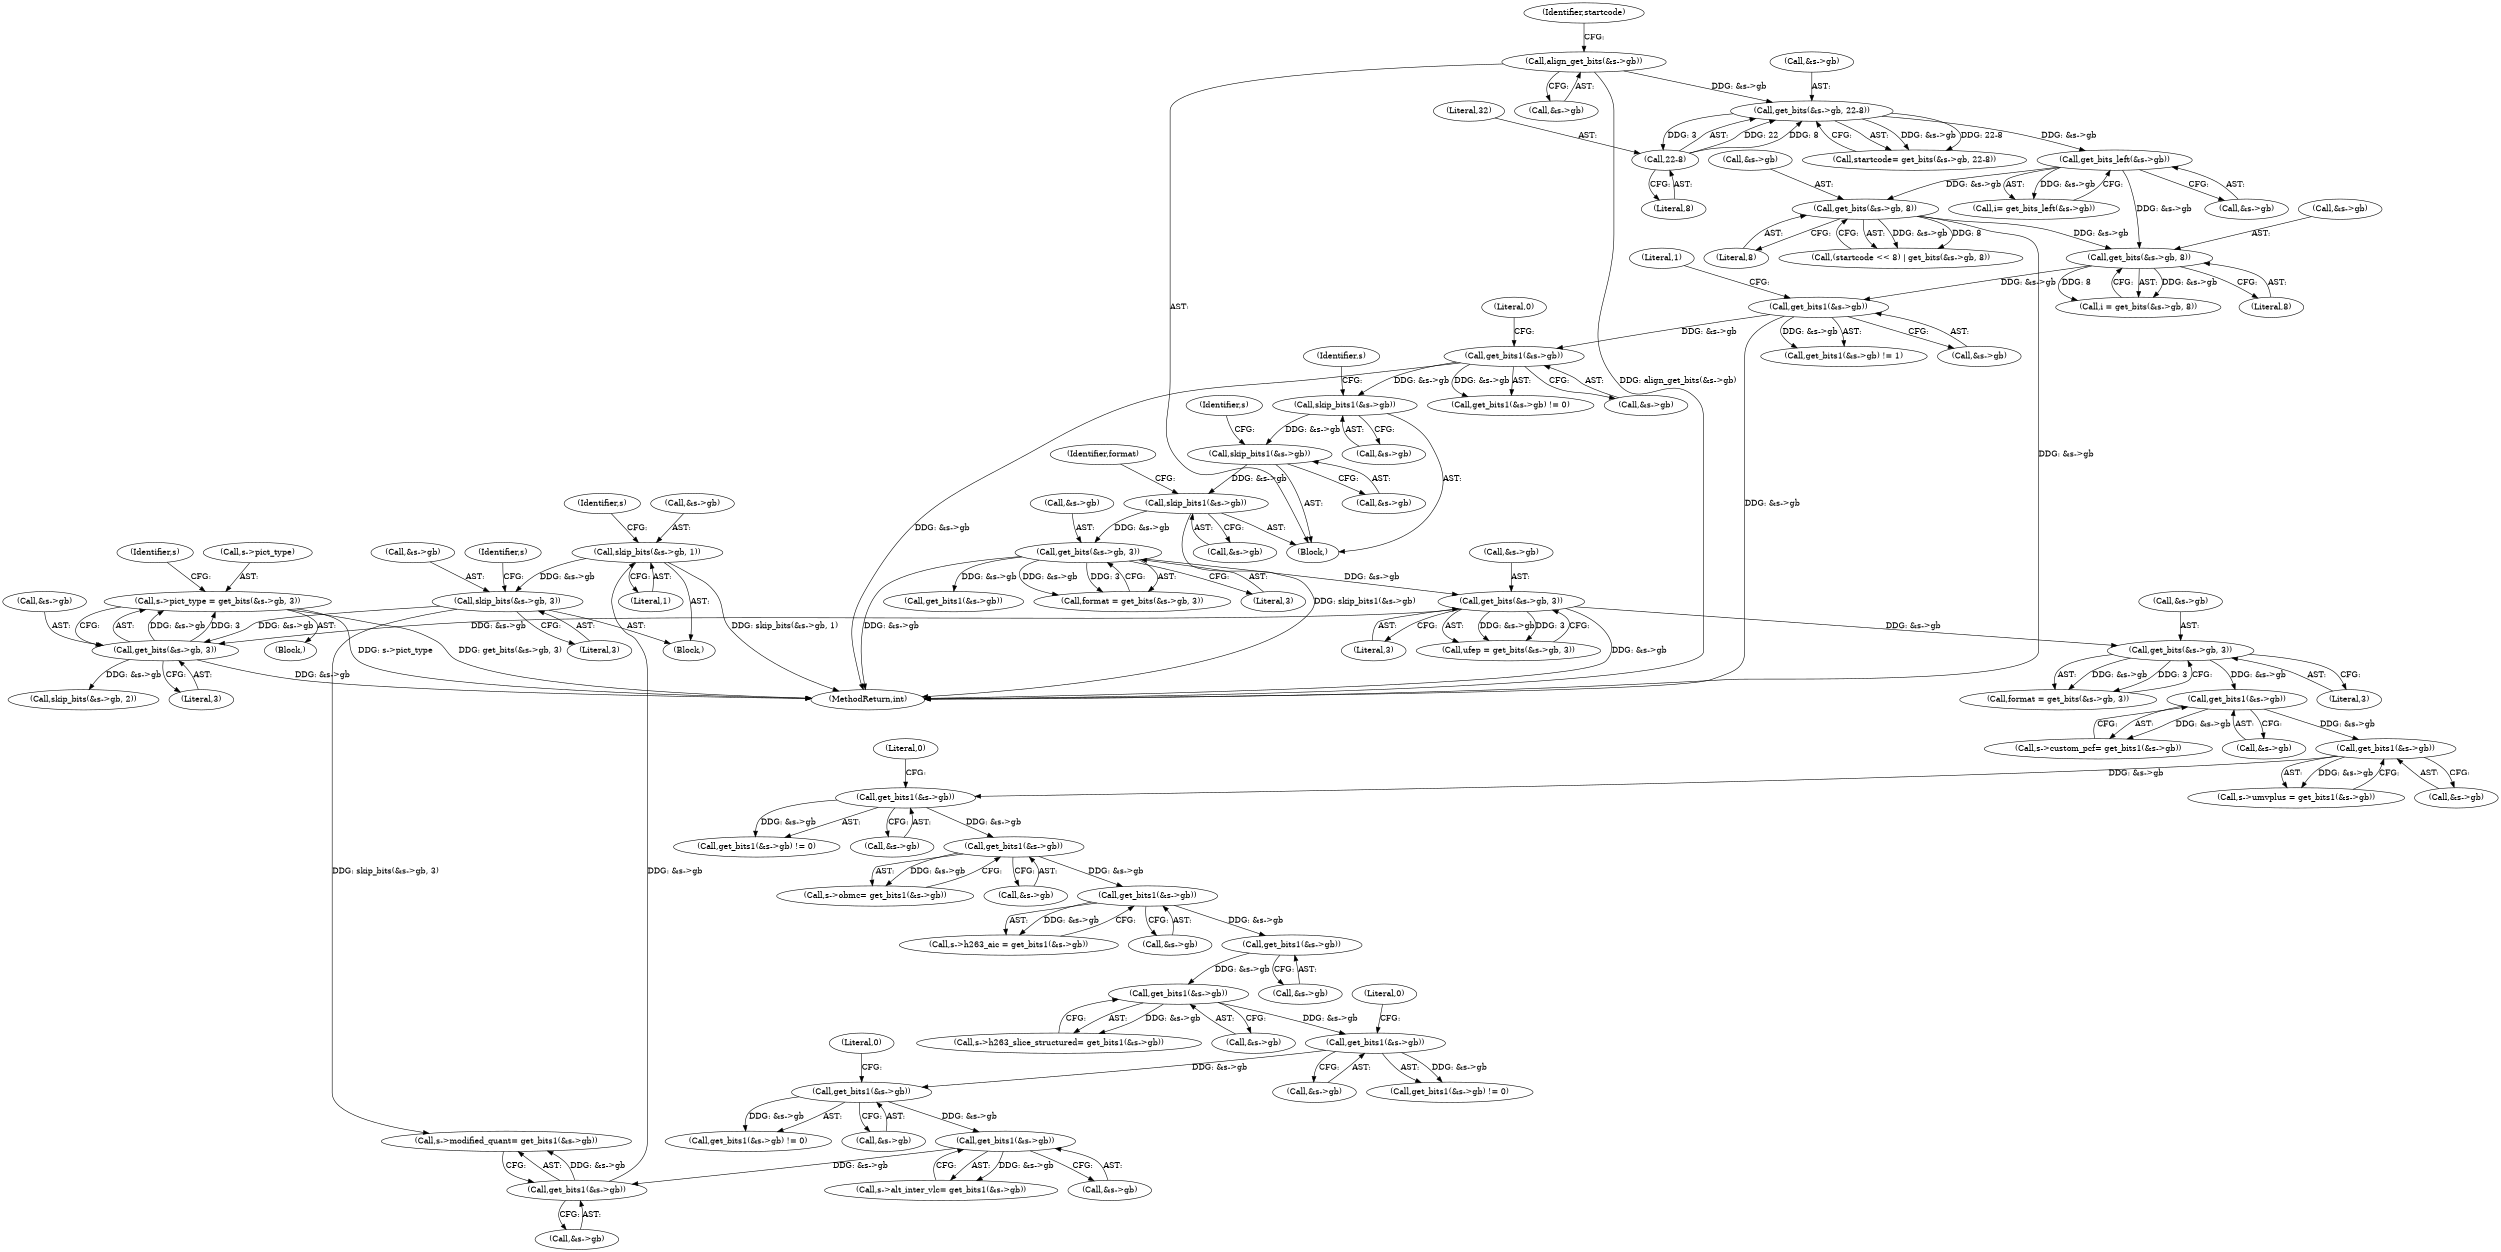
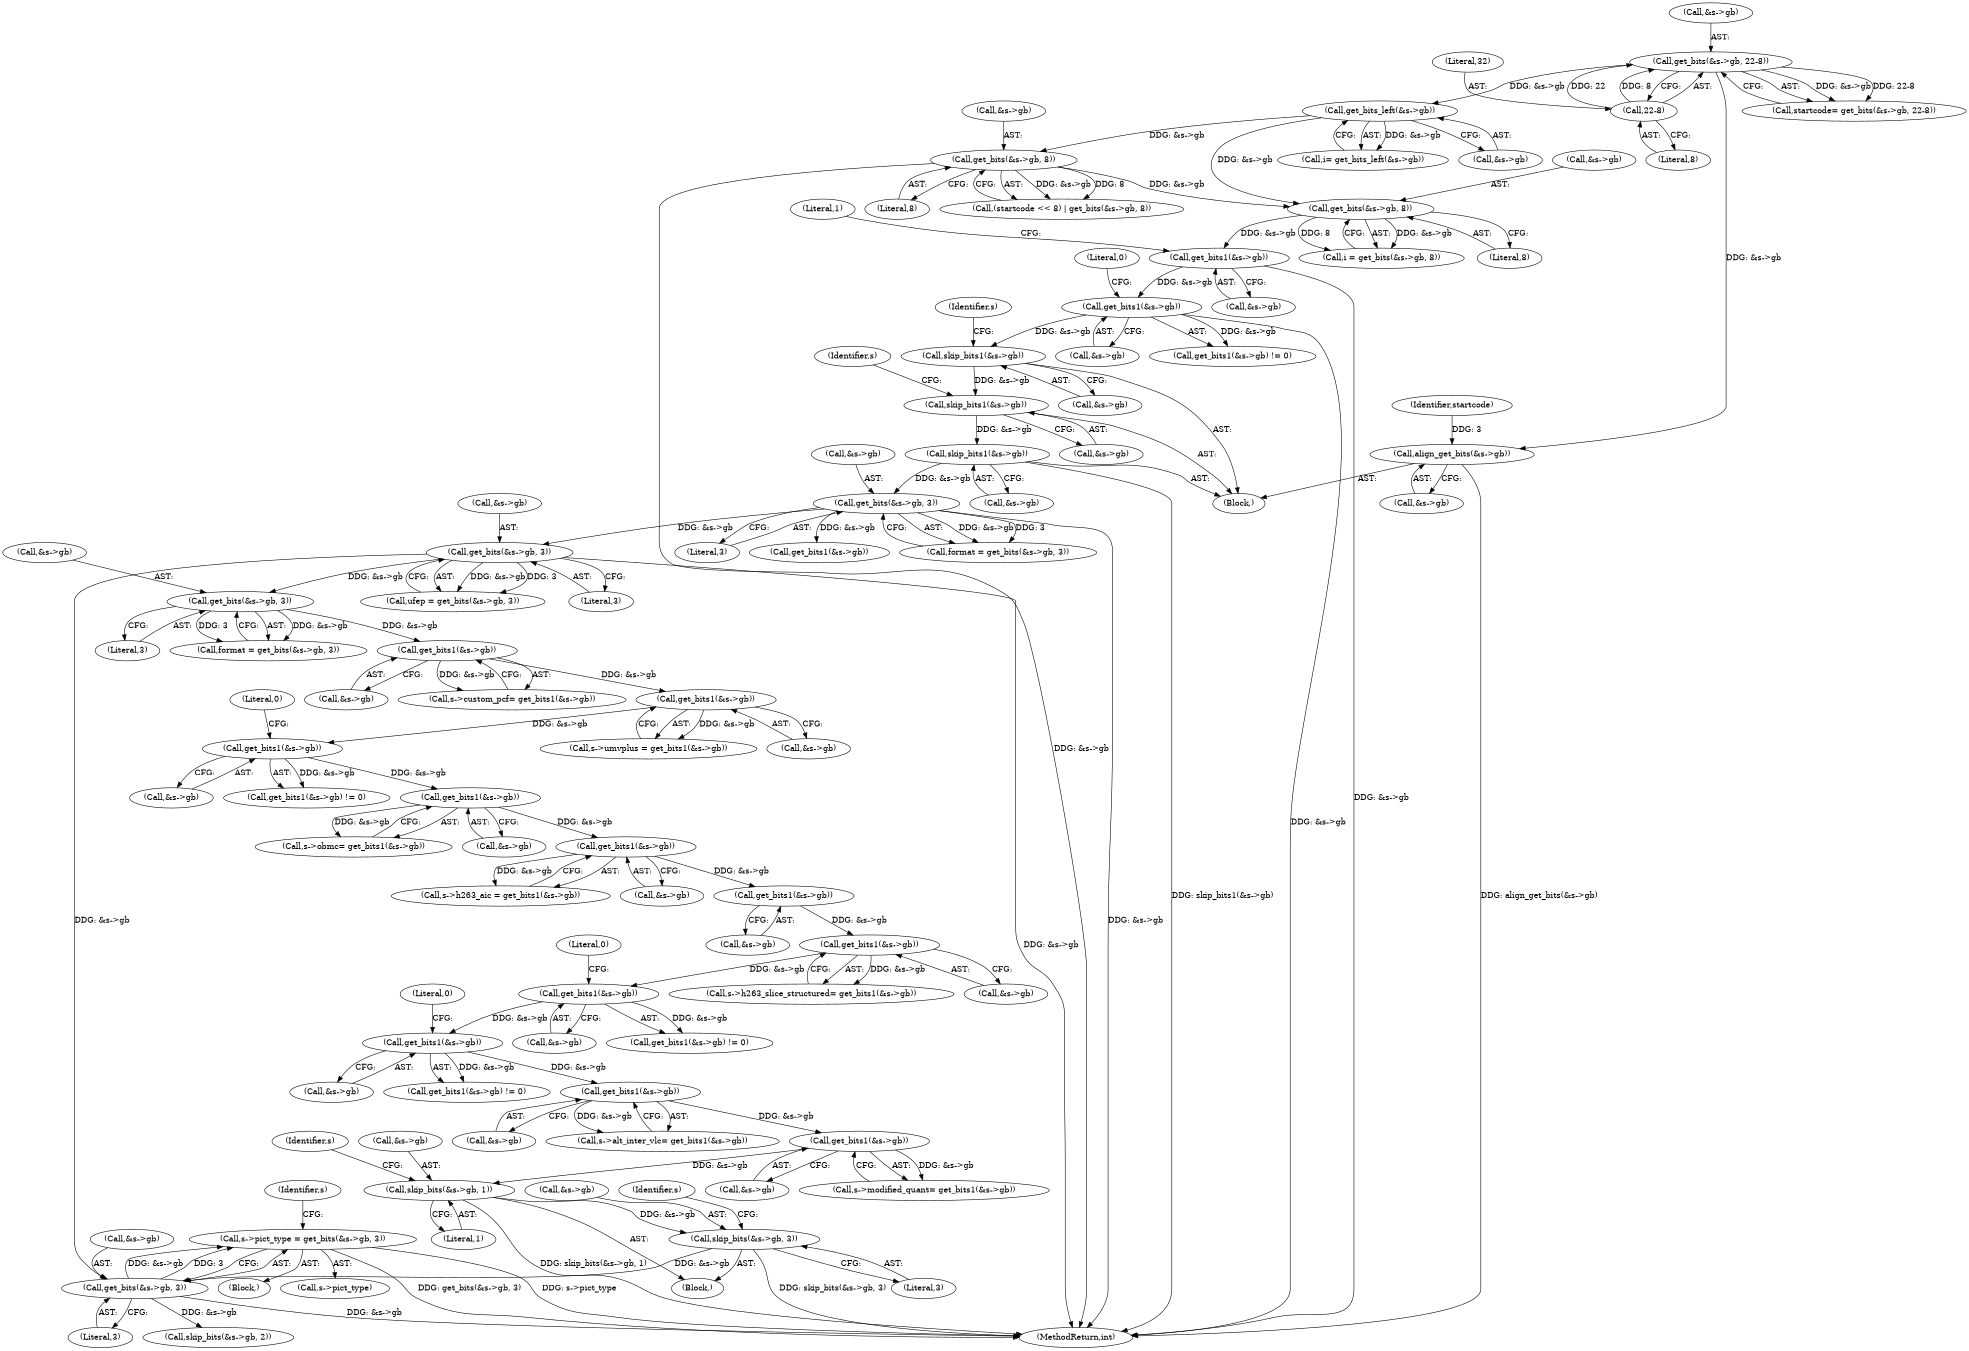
(1596, 37) -> (1467, 430)
(1695, 86) -> (1726, 342)
(1682, 136) -> (1672, 87)
(1844, 356) -> none
(1103, 454) -> none
(240, 575) -> (330, 1259)
(332, 859) -> (830, 1317)
